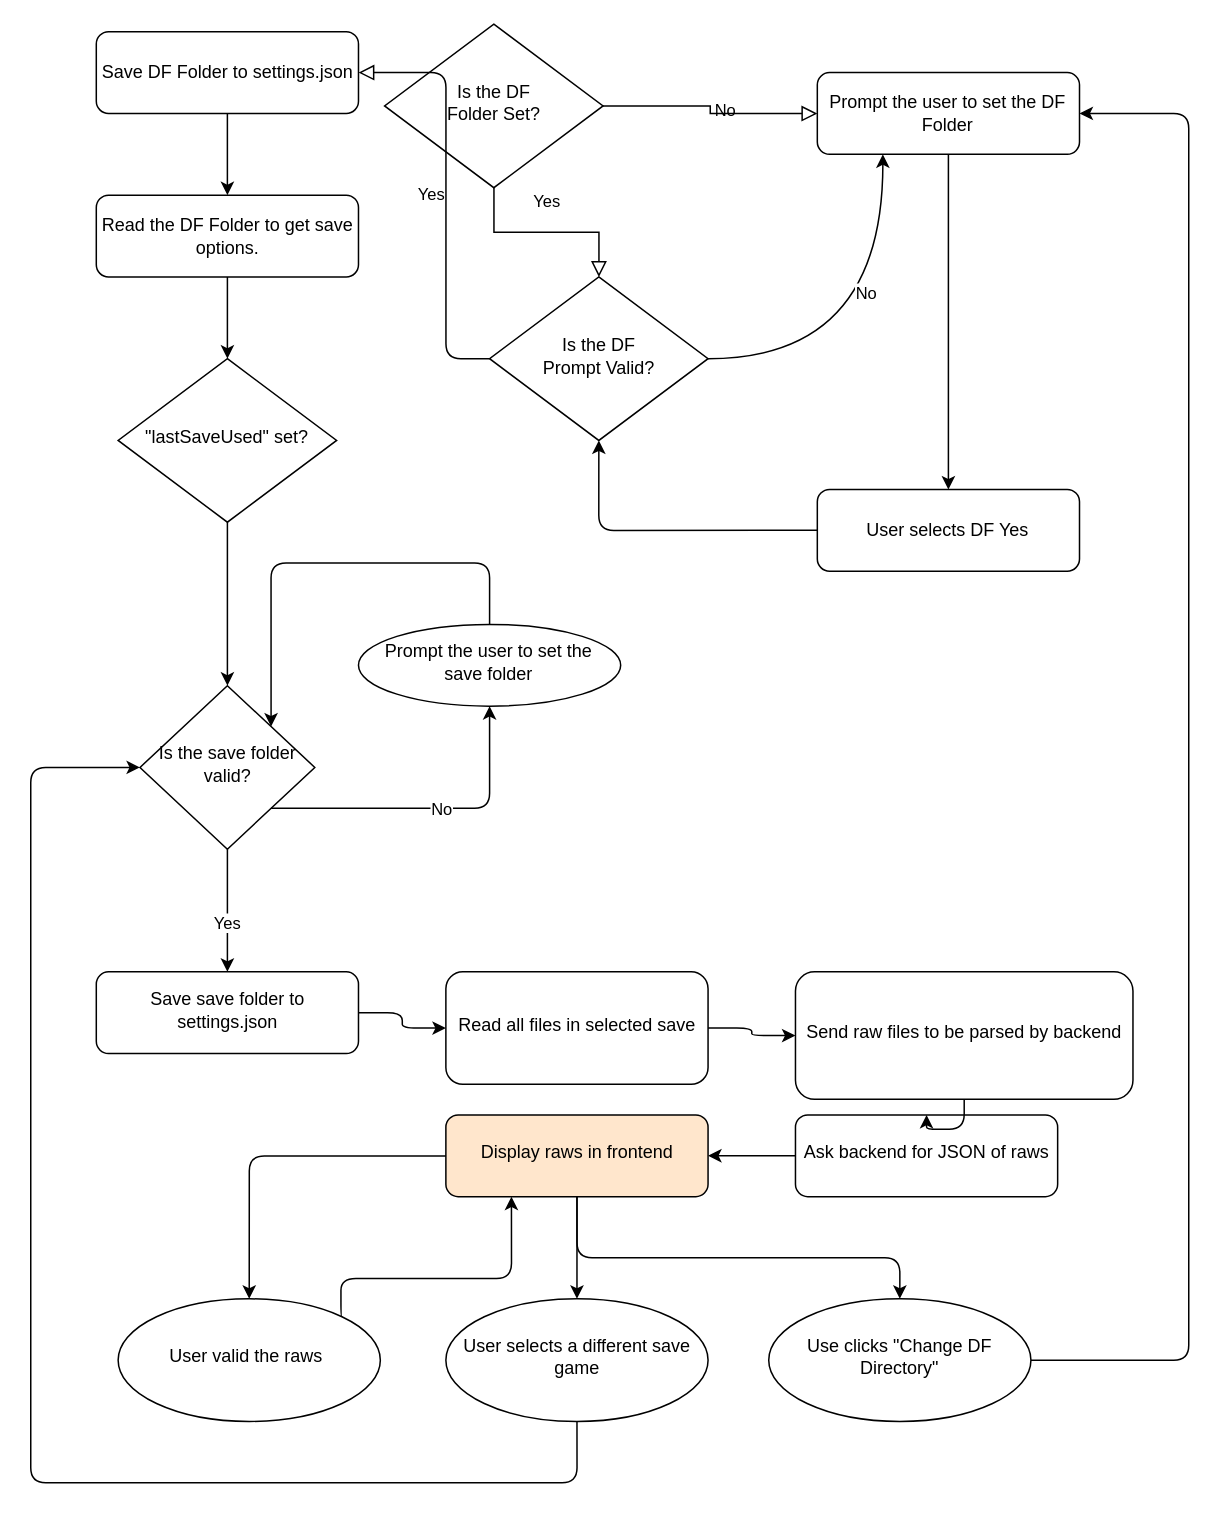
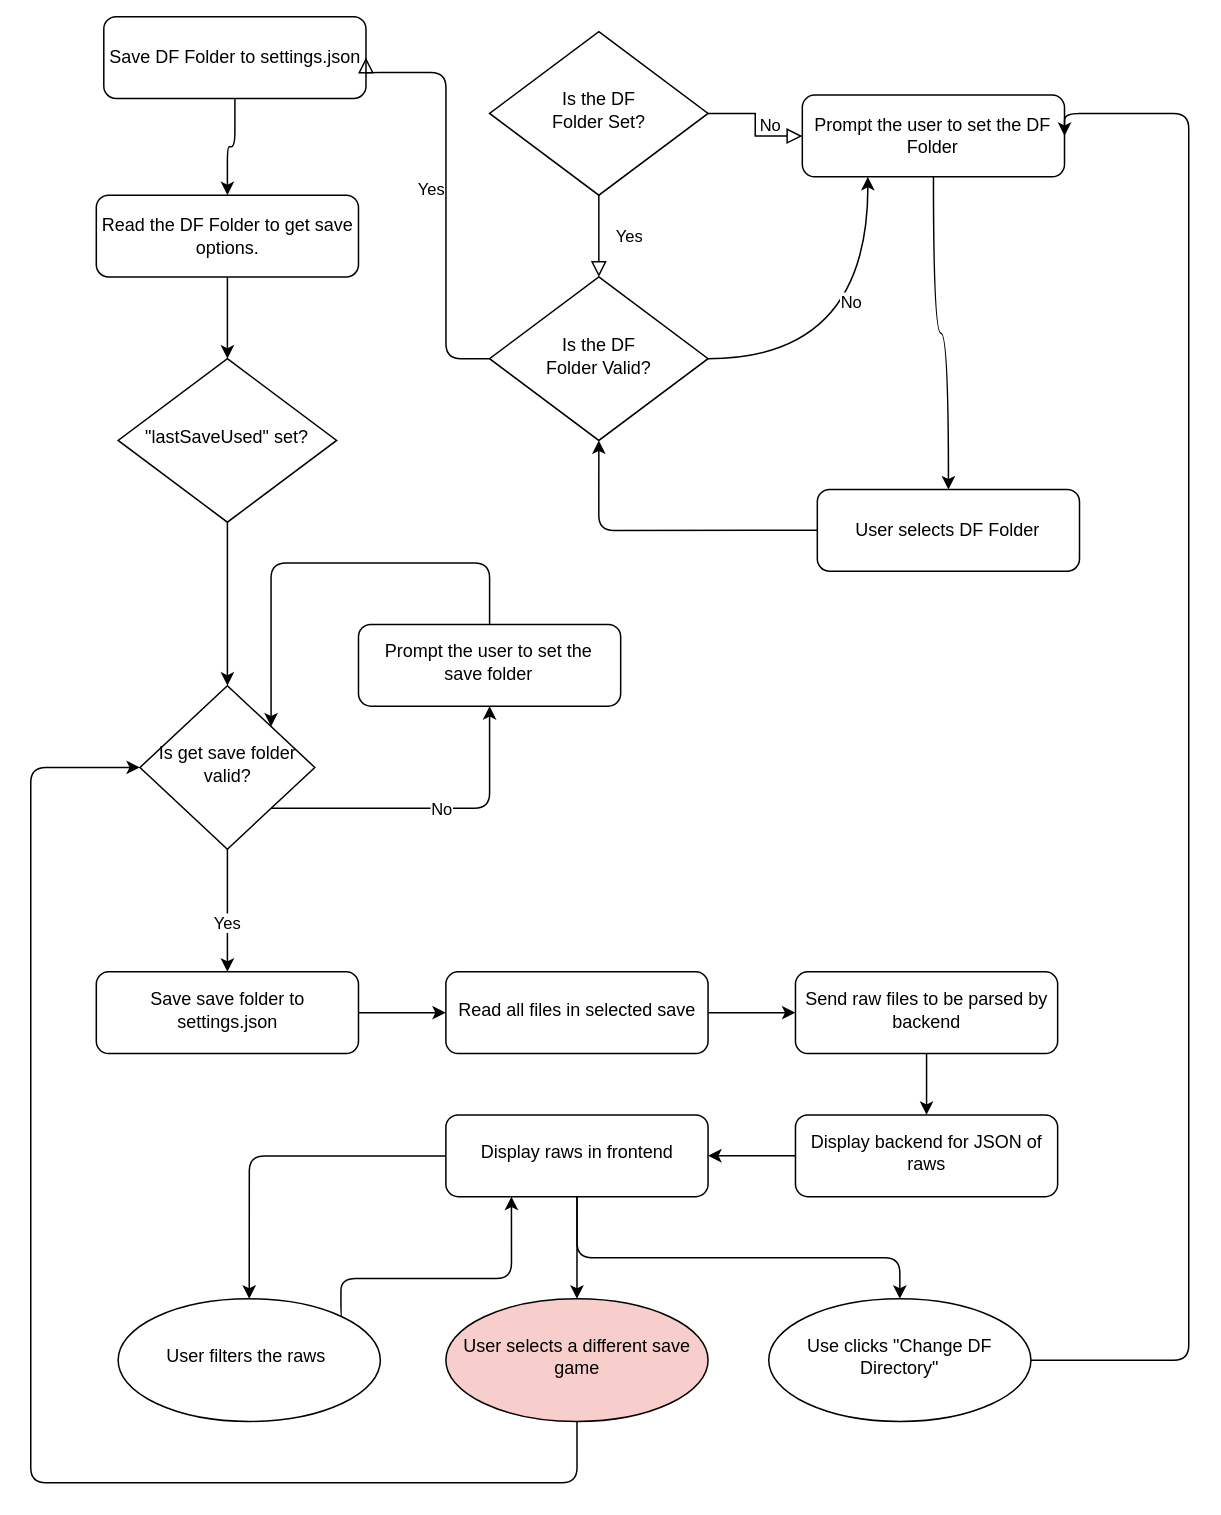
(227, 73) -> (235, 58)
(494, 106) -> (599, 113)
(948, 113) -> (933, 136)
(599, 356) -> (599, 356)
(948, 530) -> (948, 530)
(490, 665) -> (490, 665)
(228, 764) -> (228, 764)
(577, 1028) -> (577, 1013)
(964, 1036) -> (927, 1013)
(927, 1153) -> (927, 1153)
(577, 1156) -> (577, 1156)
(249, 1357) -> (249, 1357)
(577, 1360) -> (577, 1360)
